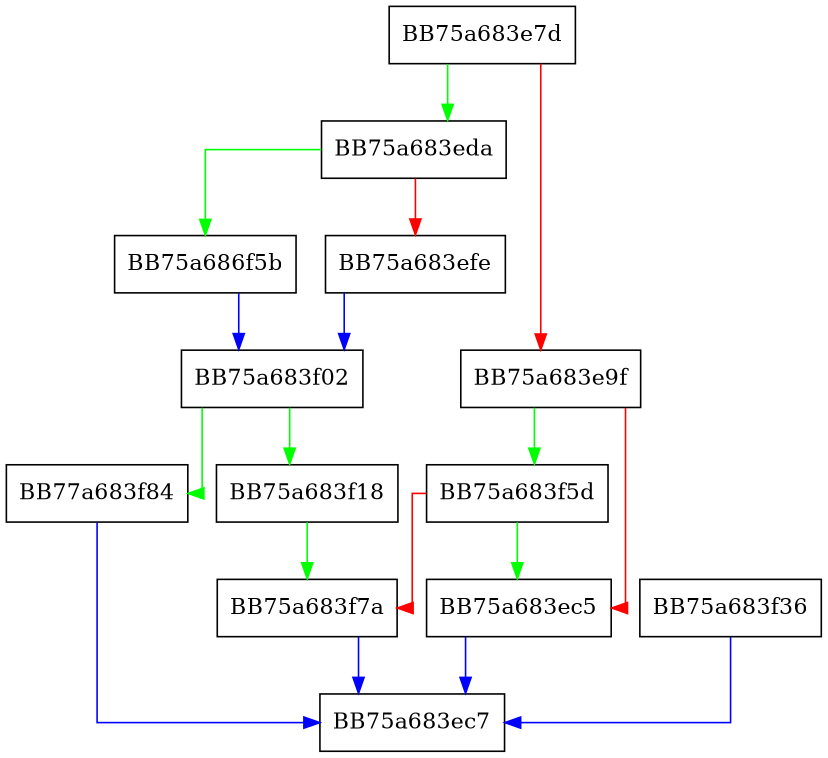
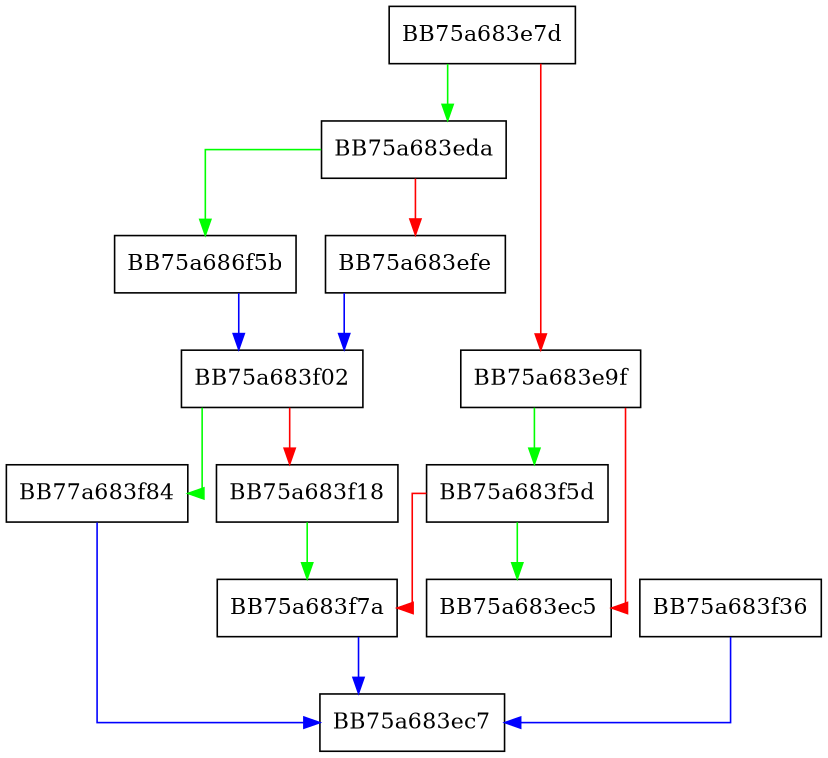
(290, 428) -> (290, 428)
(466, 657) -> none
